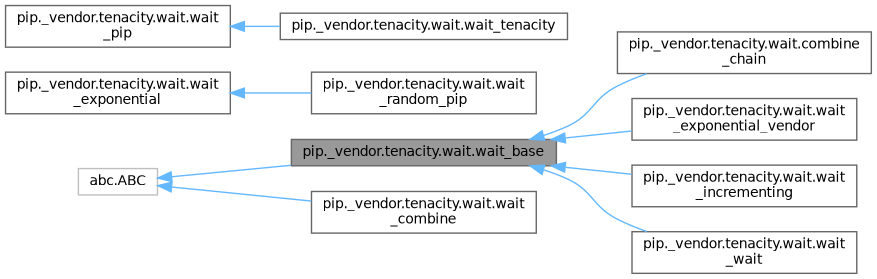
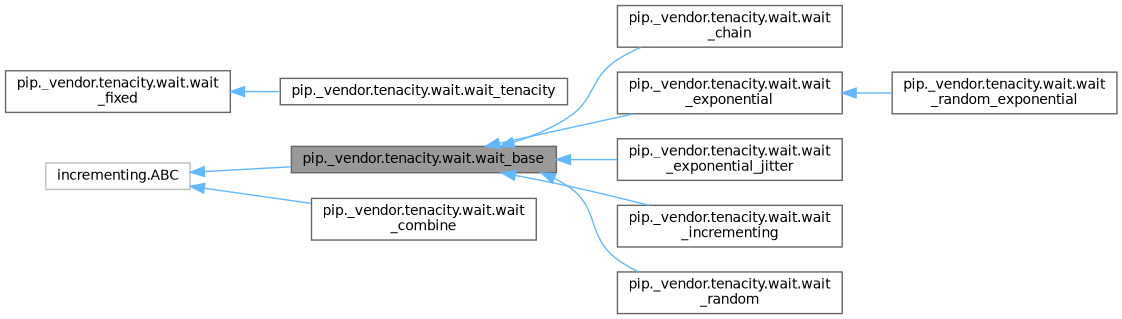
(118, 26) -> (118, 92)
(744, 53) -> (730, 26)
(424, 93) -> (1005, 93)
(744, 119) -> (730, 160)
none -> (567, 129)
(118, 182) -> (118, 176)
(744, 253) -> (730, 293)
